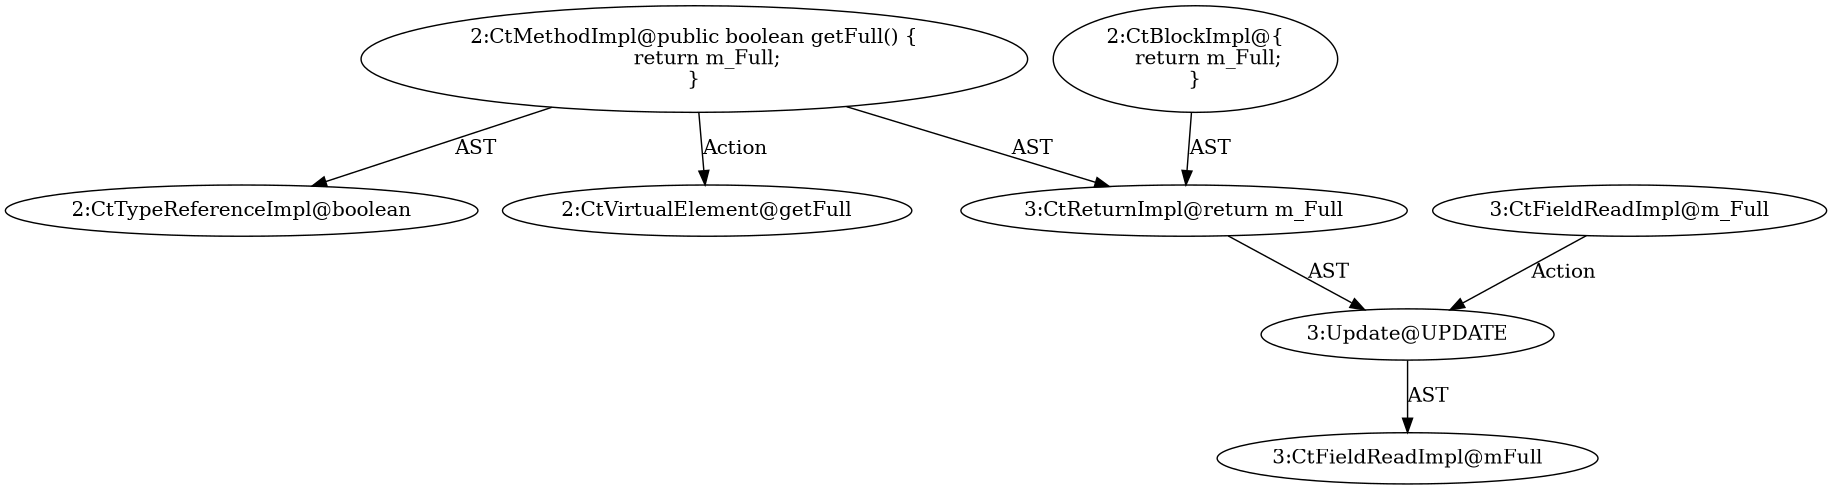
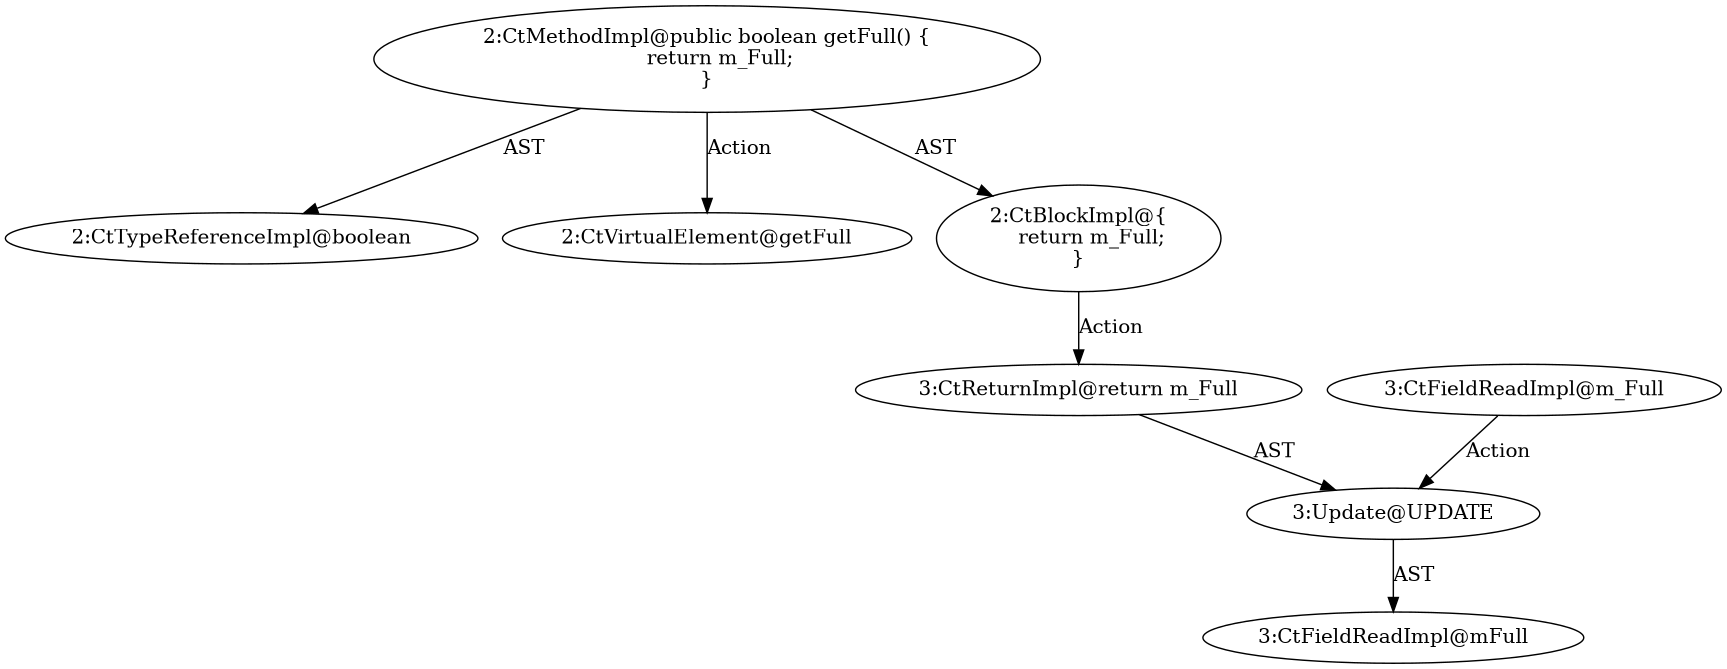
(971, 144) -> (895, 150)
(1210, 149) -> (1111, 328)
